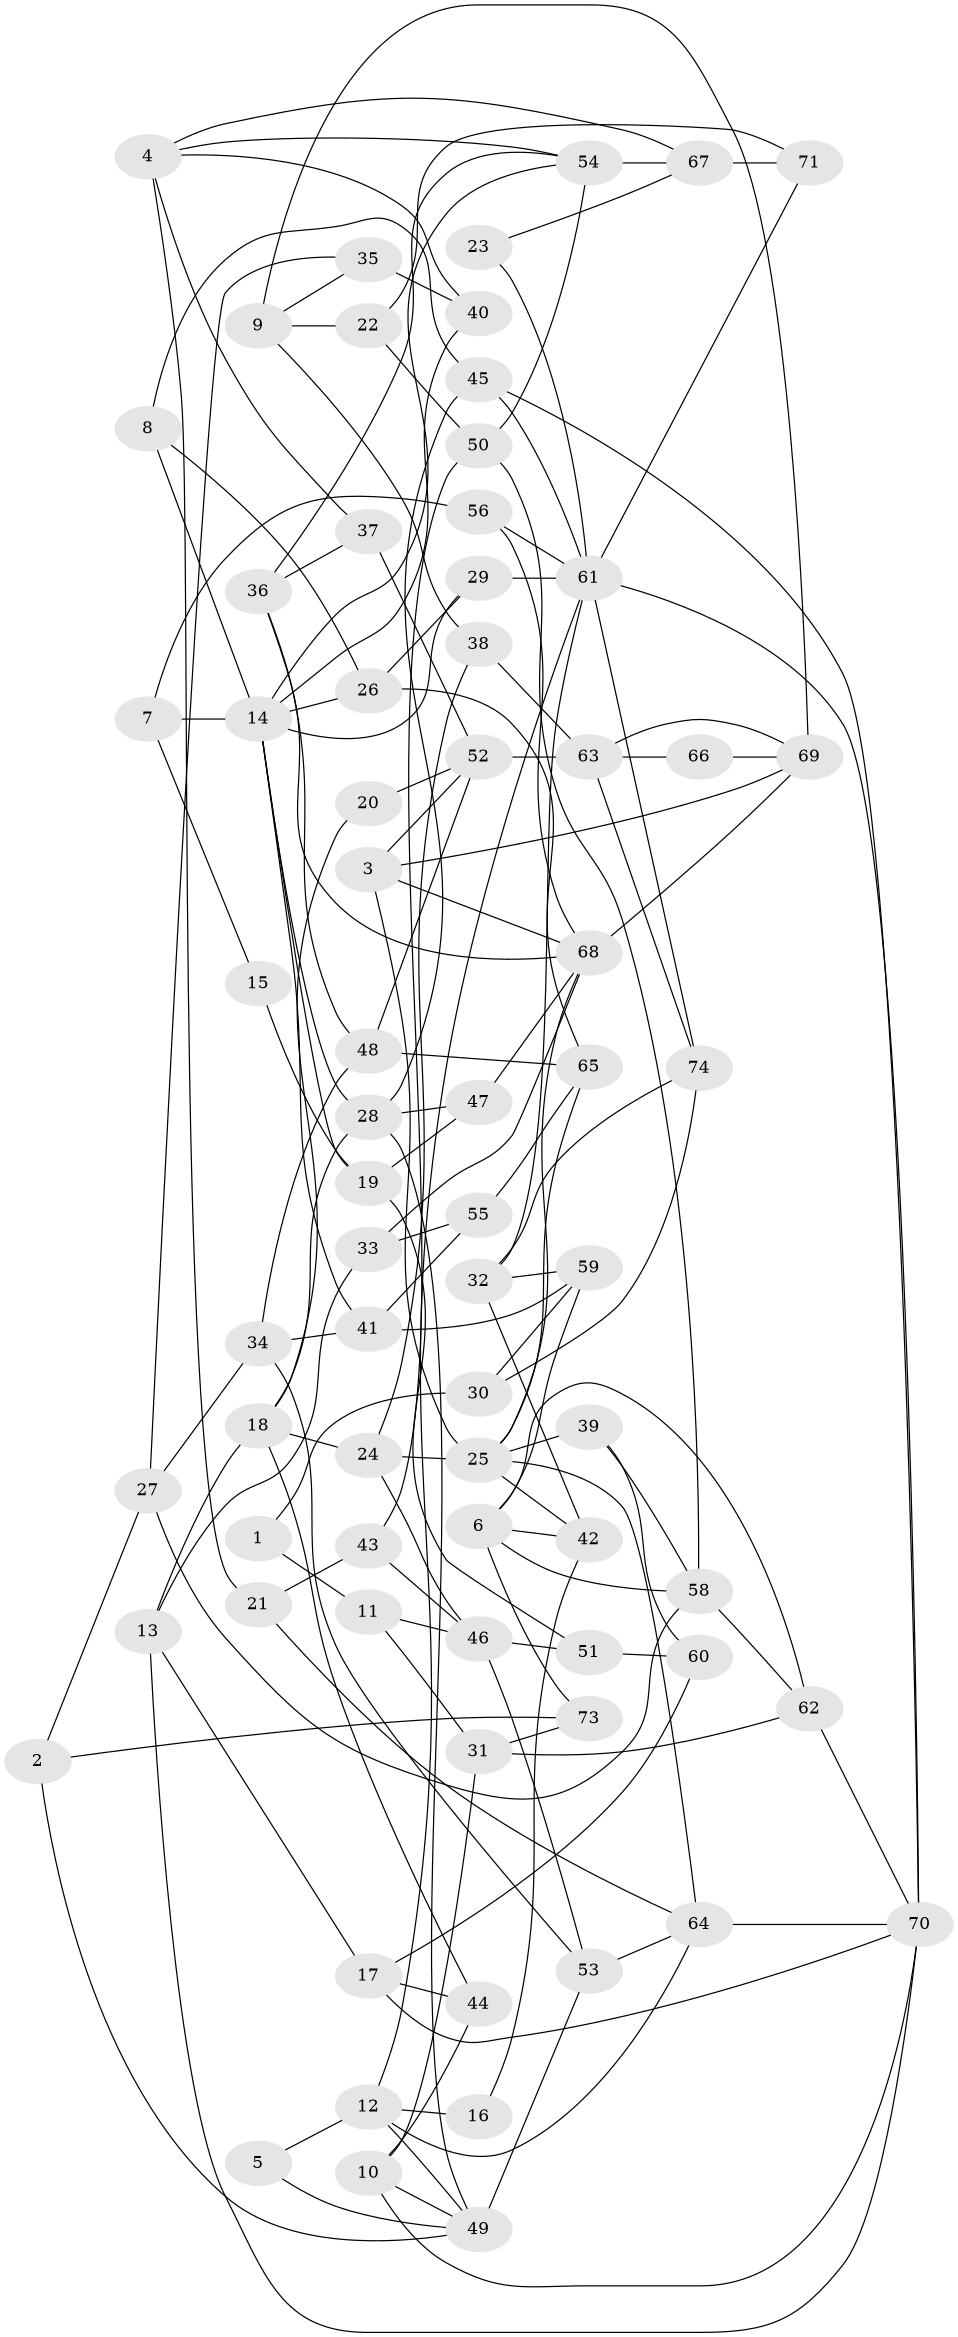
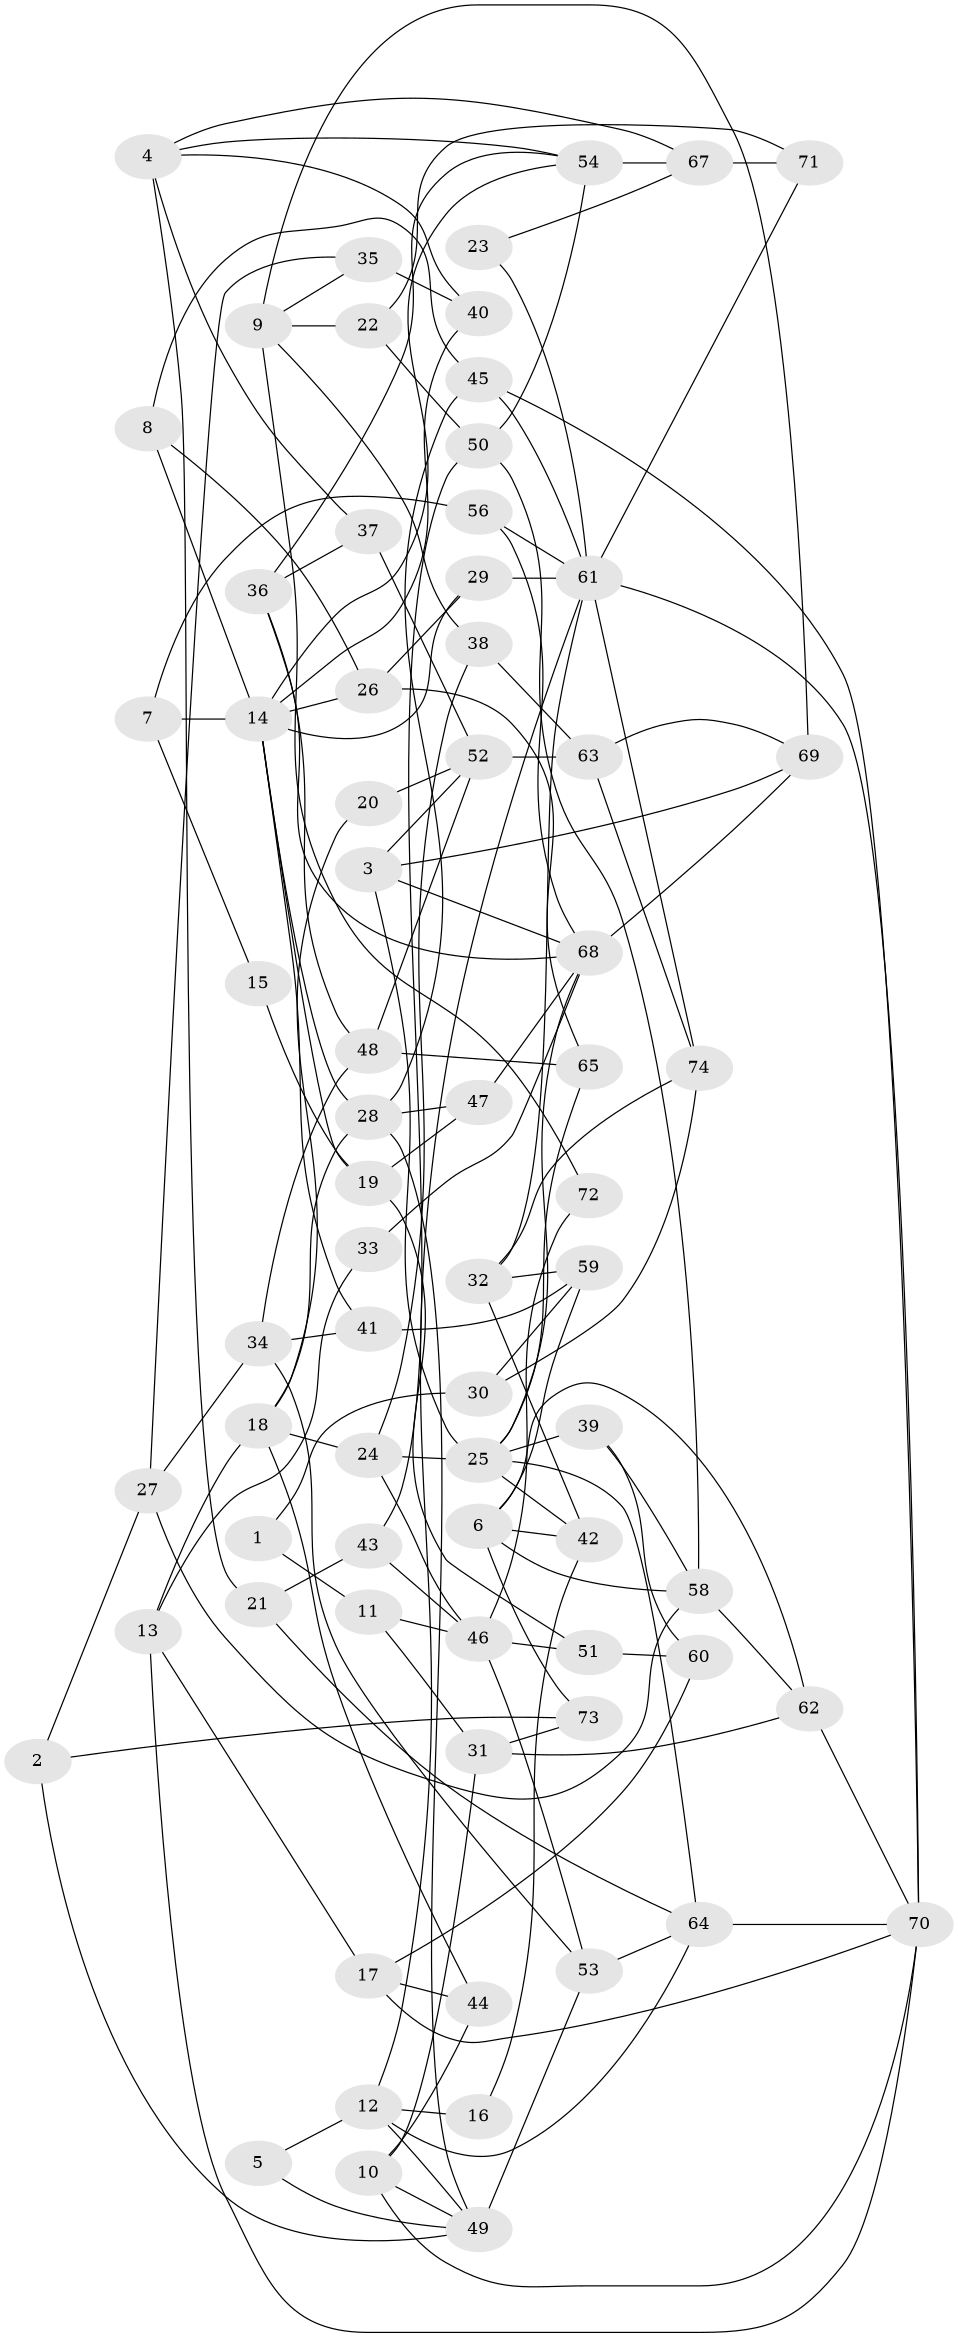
(699, 757) -> none
none -> (589, 1196)
(479, 1215) -> none
